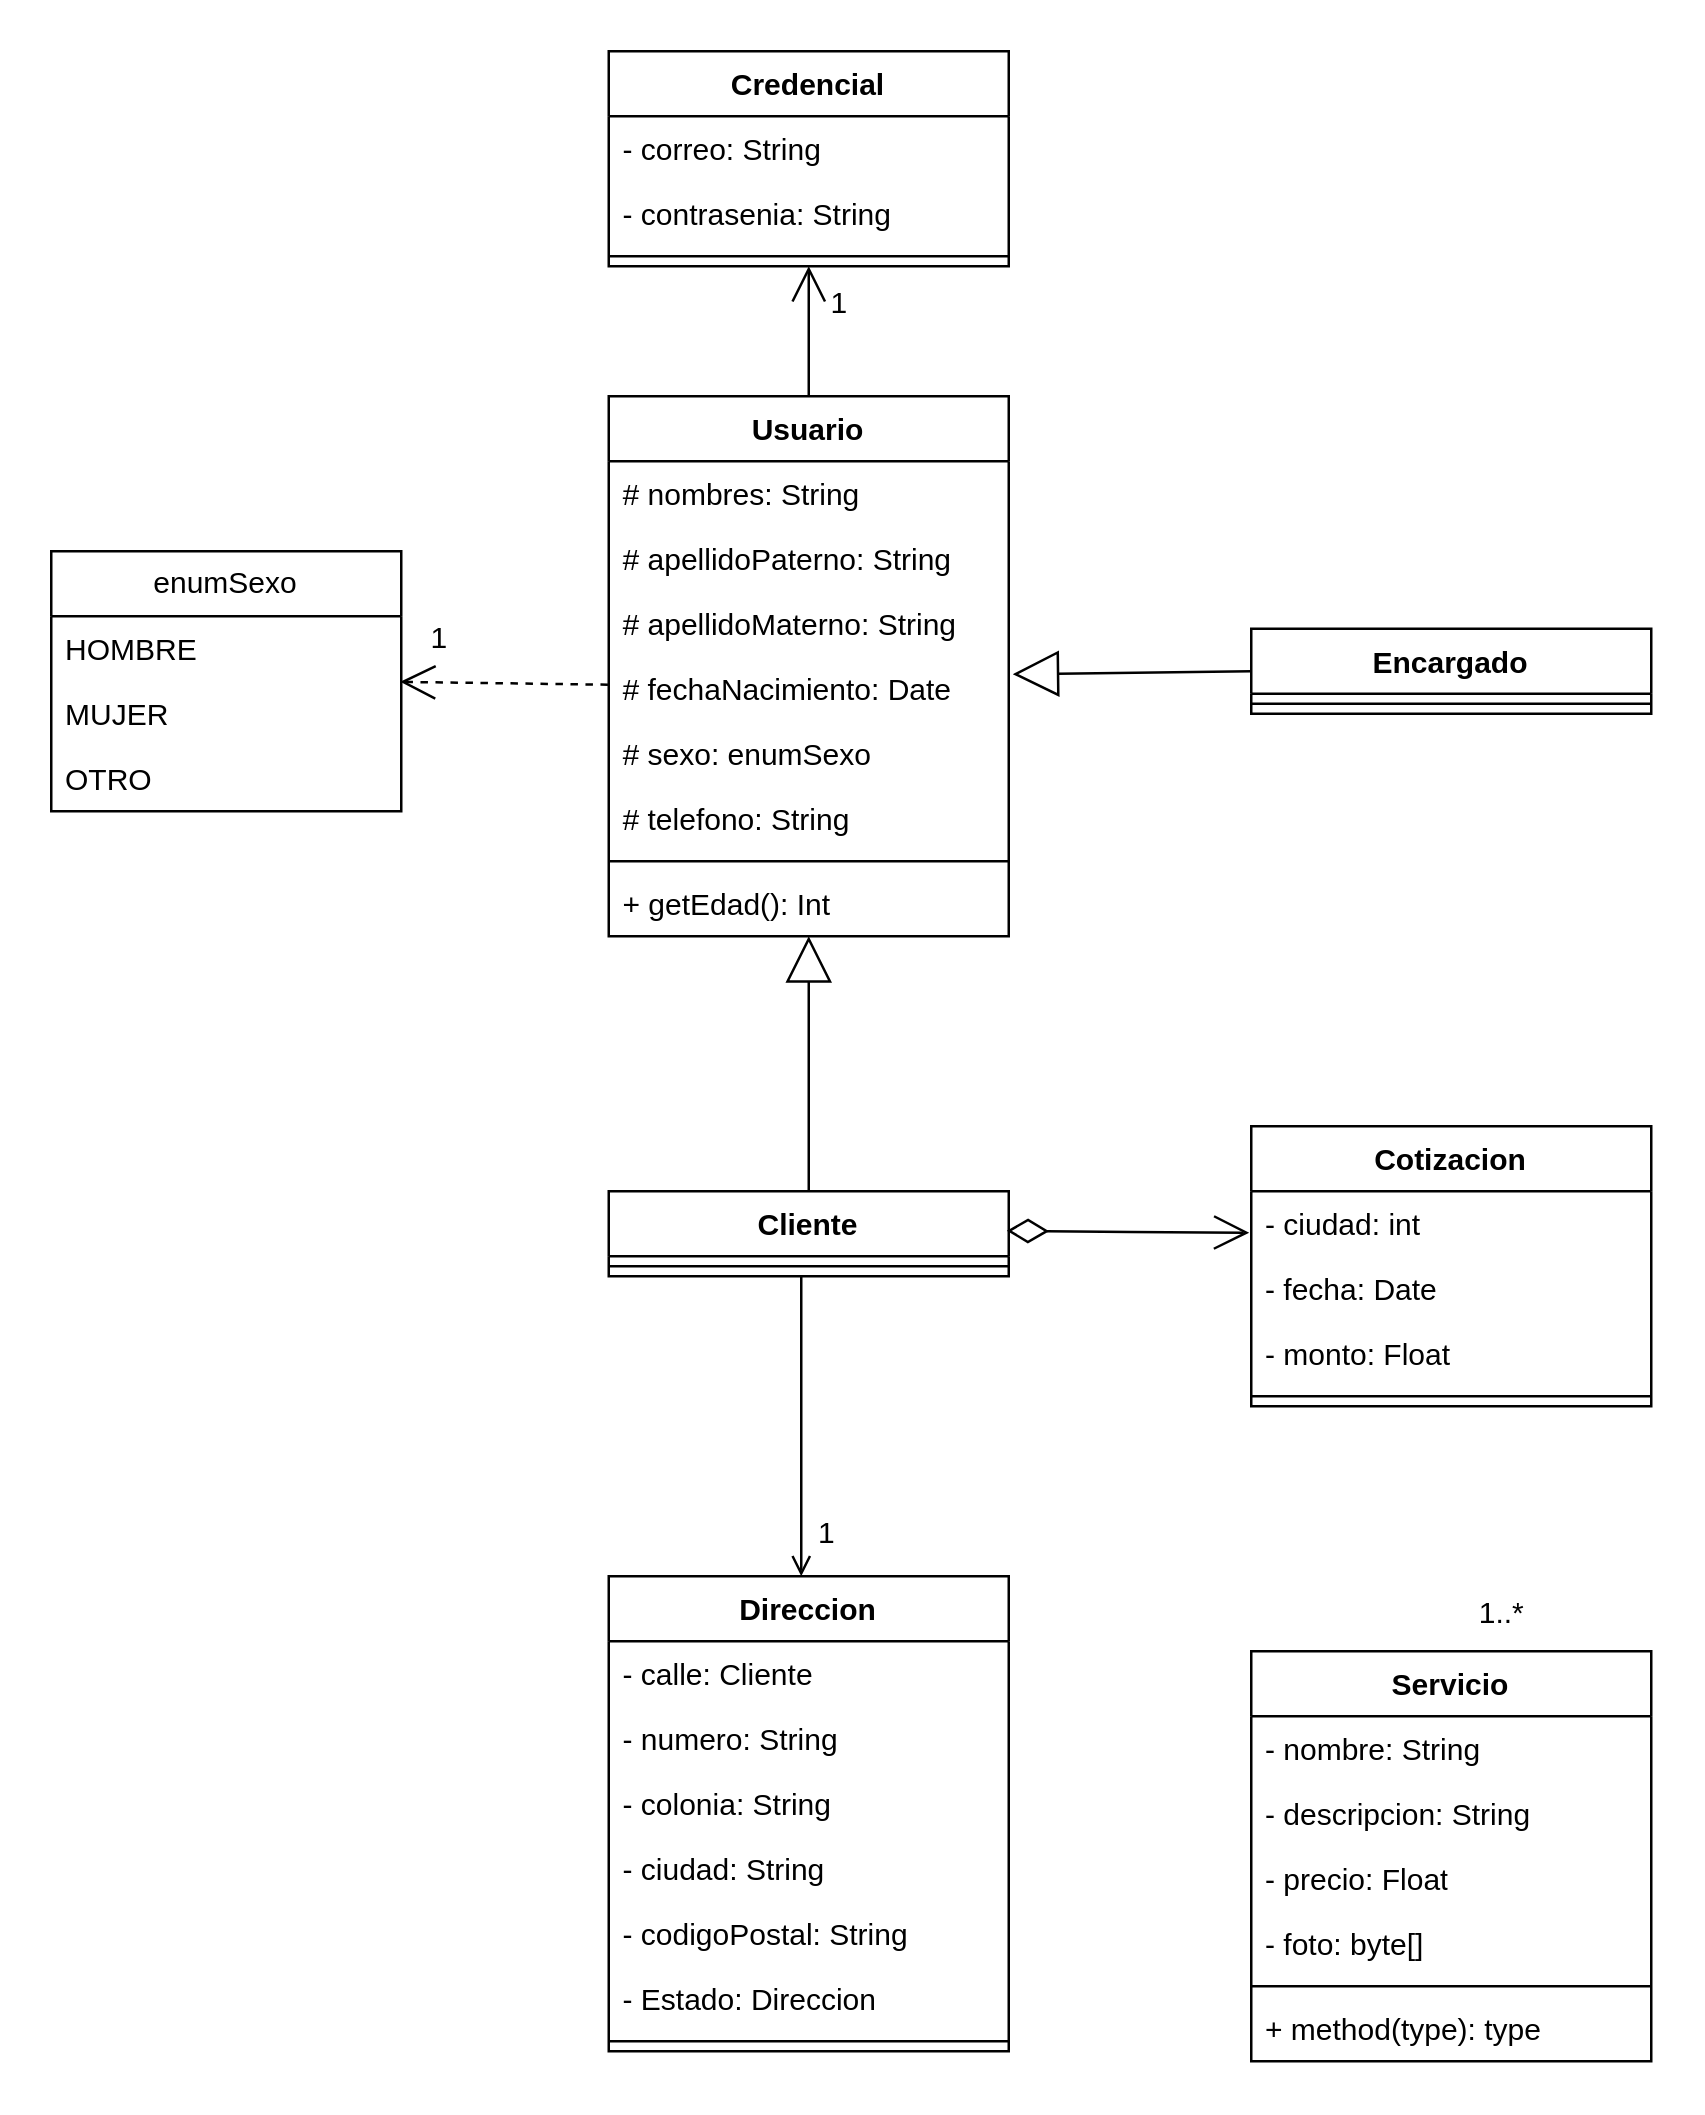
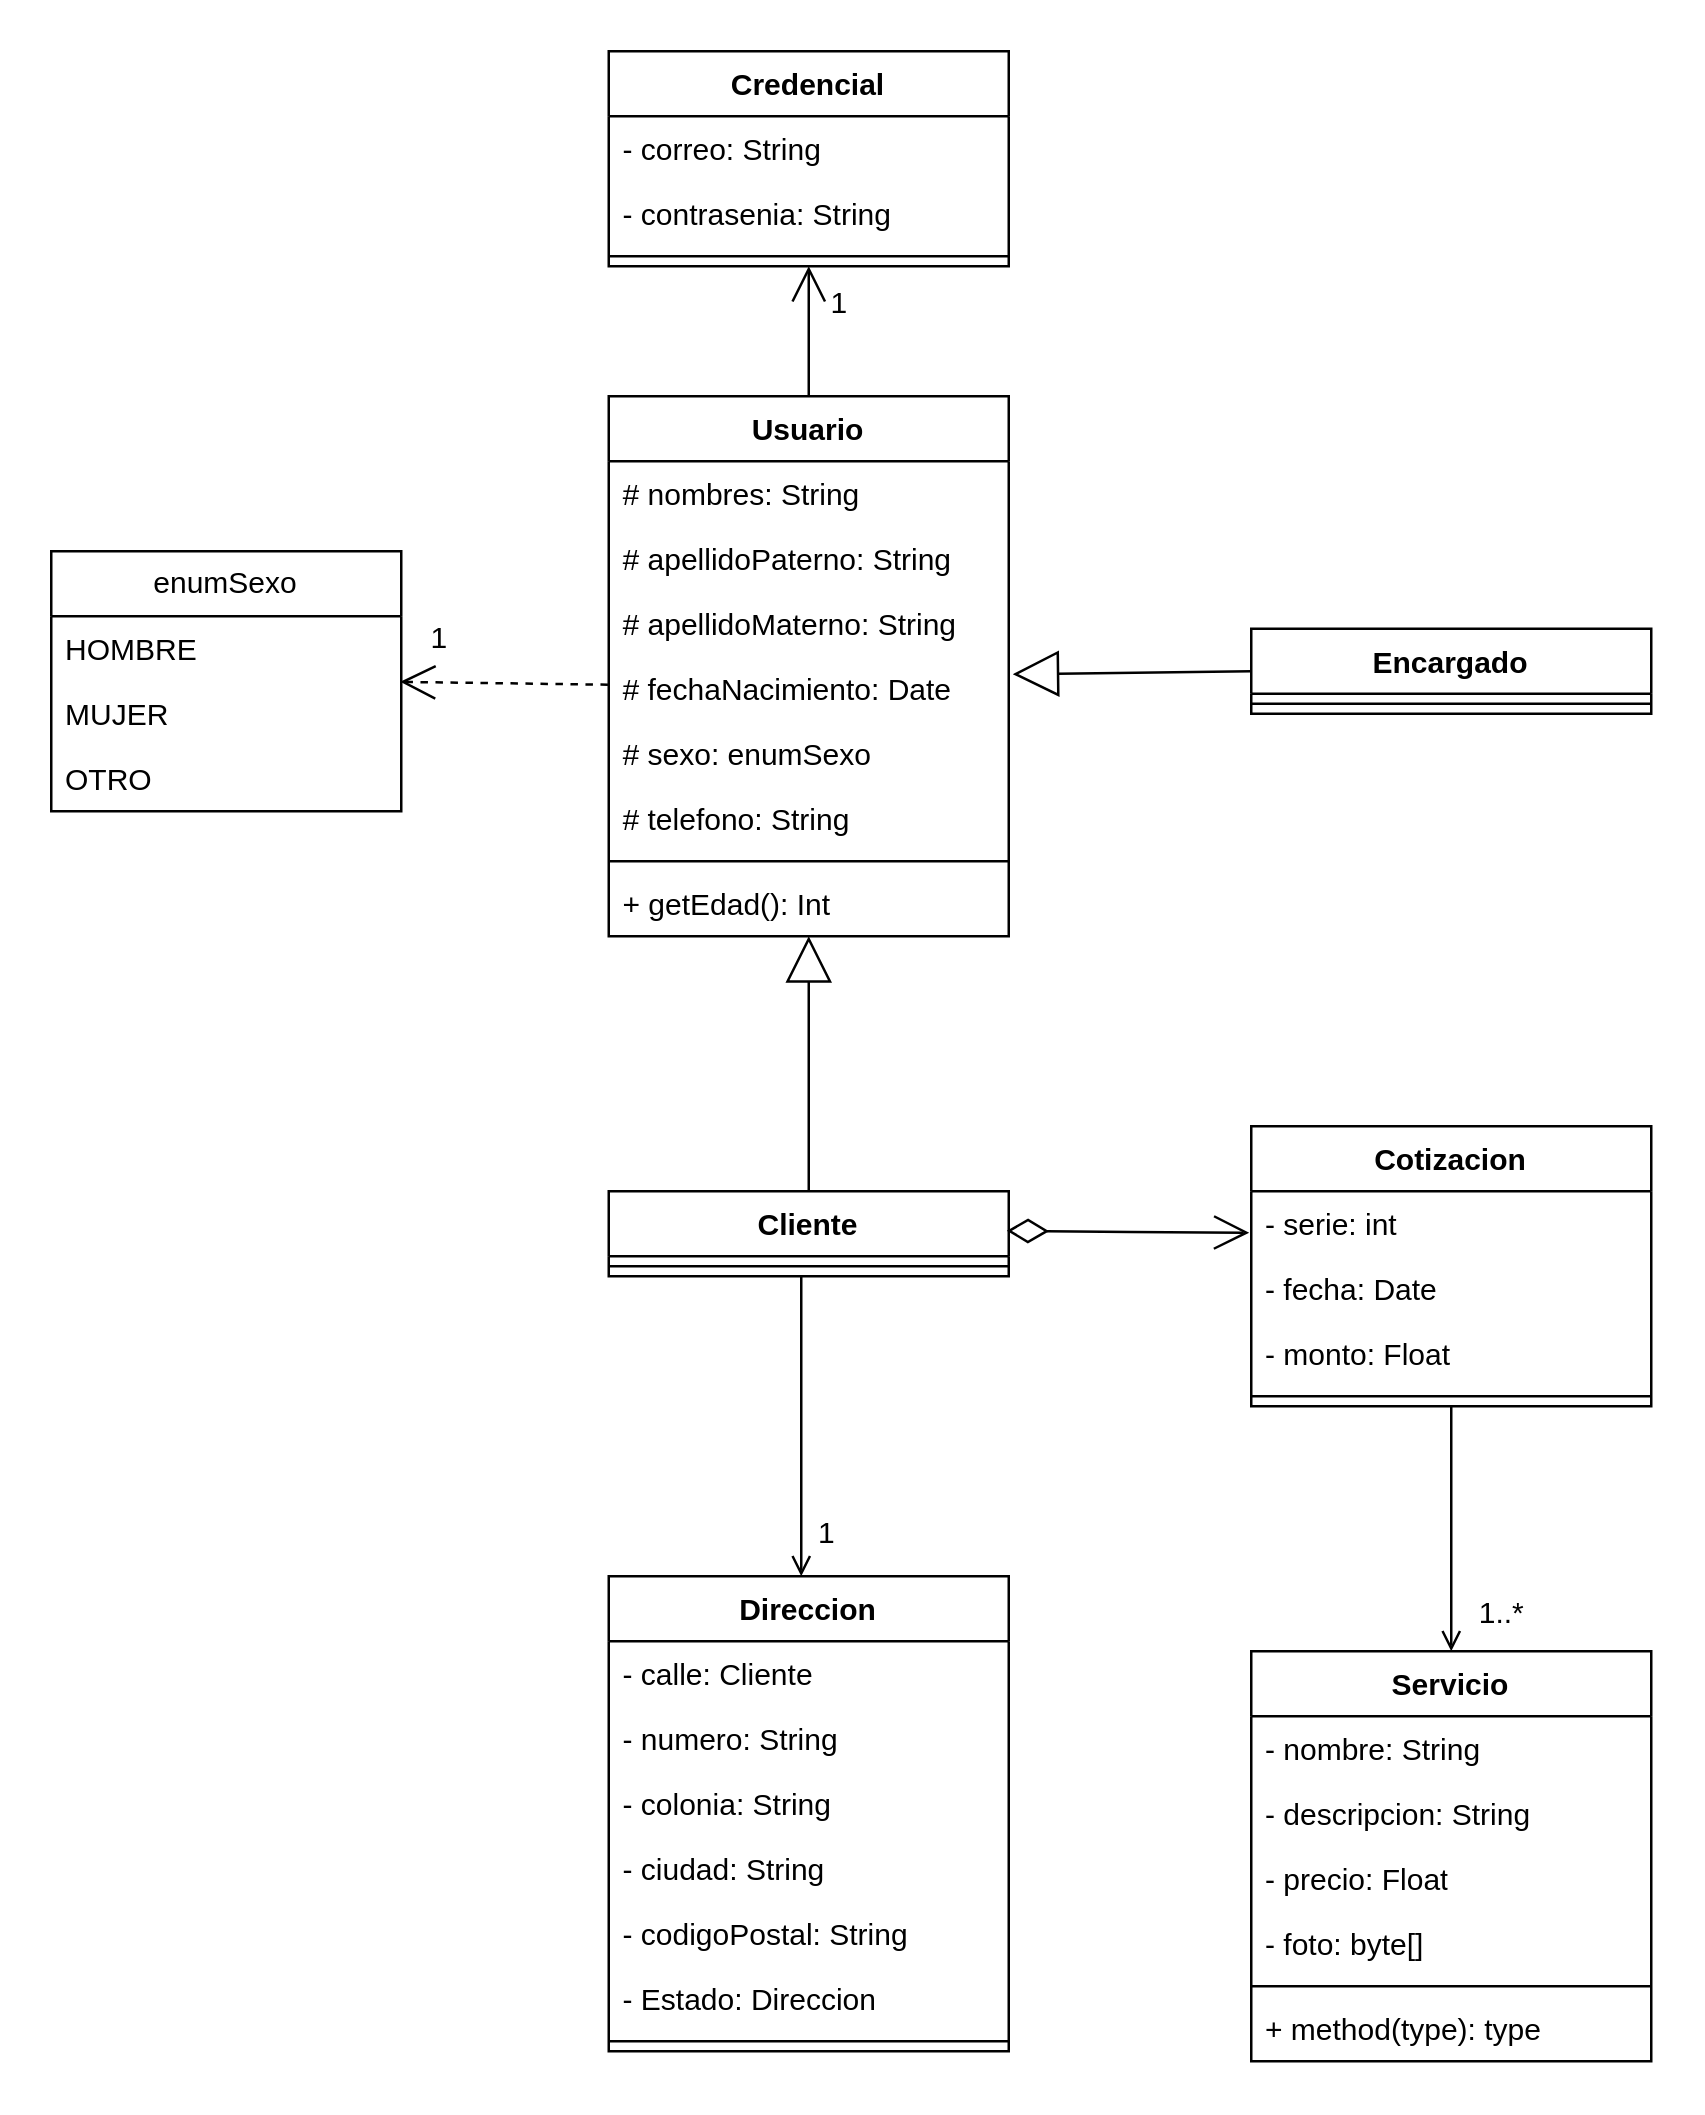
(1356, 1227) -> (1348, 1227)
none -> (1451, 1528)
